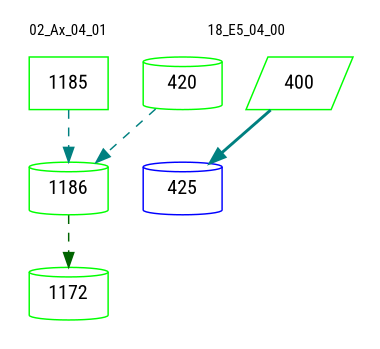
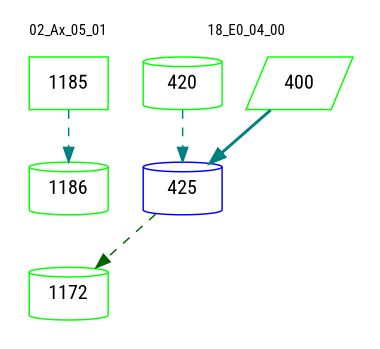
(69, 31) -> (69, 31)
(247, 31) -> (247, 31)
(141, 122) -> (183, 129)
(69, 234) -> (131, 236)
